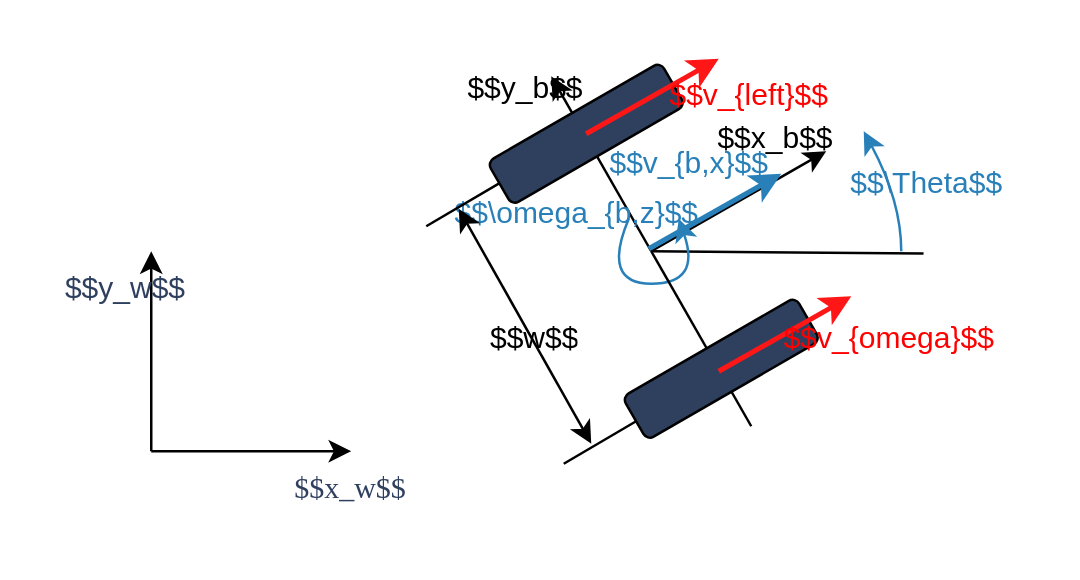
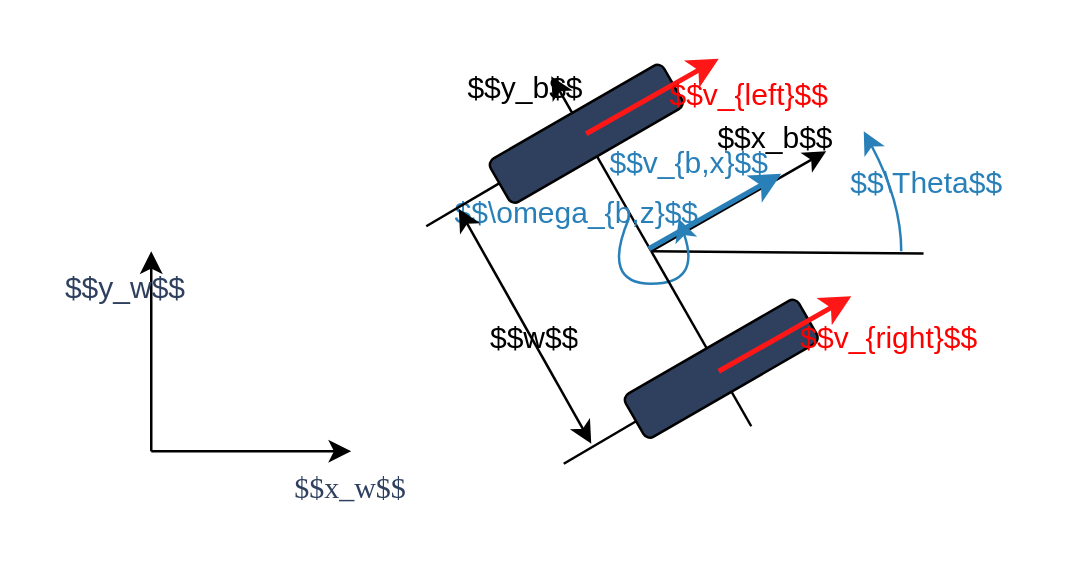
(890, 339) -> (890, 339)
